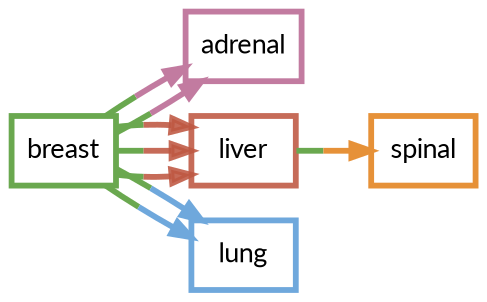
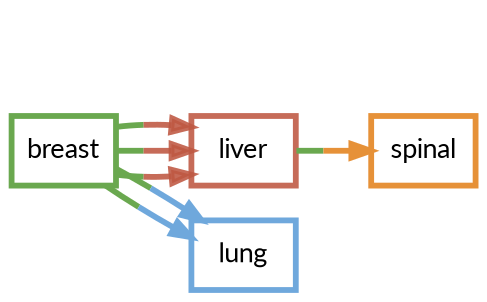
(244, 46) -> none
